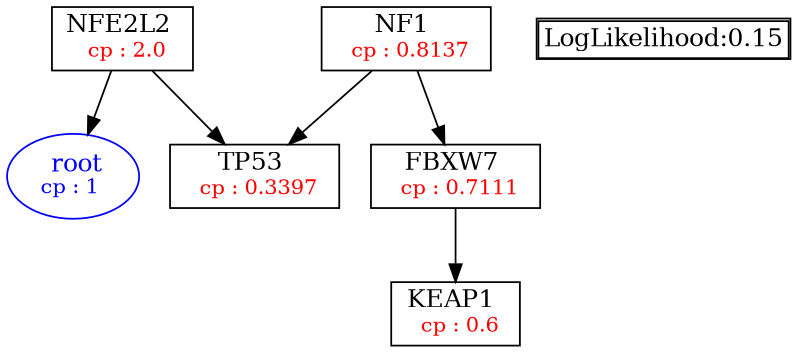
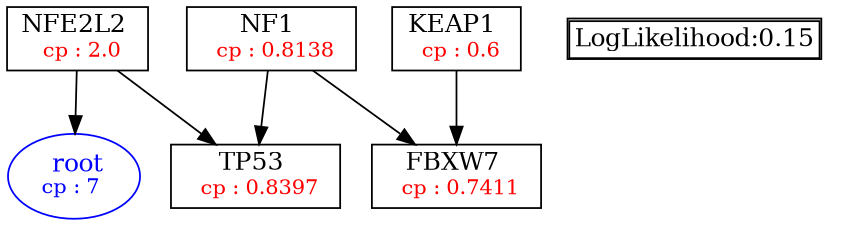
(411, 50) -> (276, 50)
(73, 187) -> (74, 187)
(259, 188) -> (260, 188)
(460, 188) -> (461, 188)
(456, 236) -> (456, 99)
